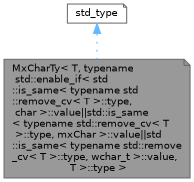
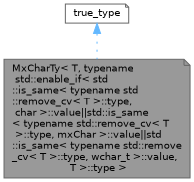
(97, 14) -> (97, 14)
